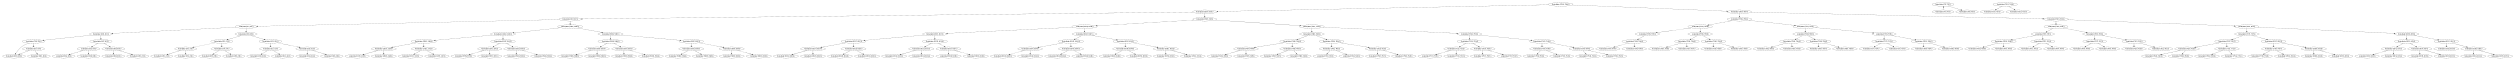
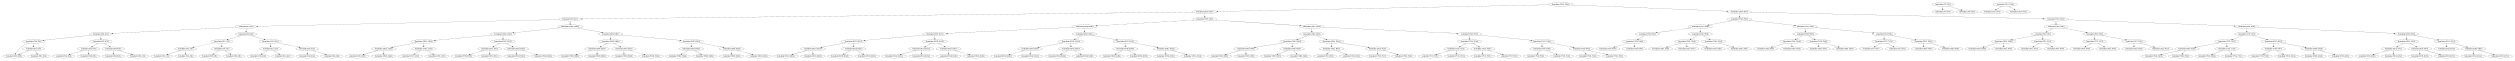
(1944, 9) -> (1942, 8)
(1713, 45) -> (1699, 45)
